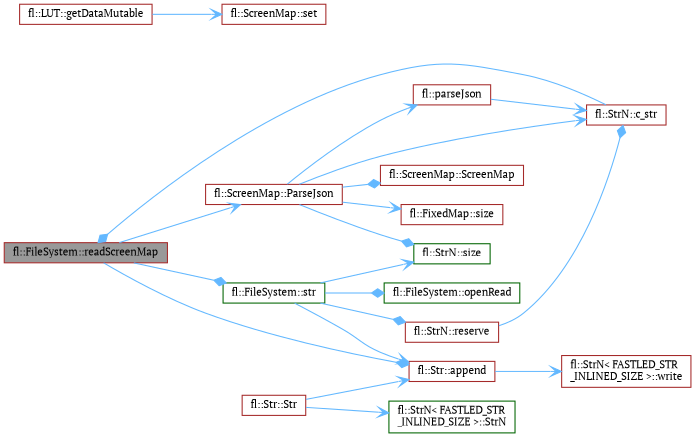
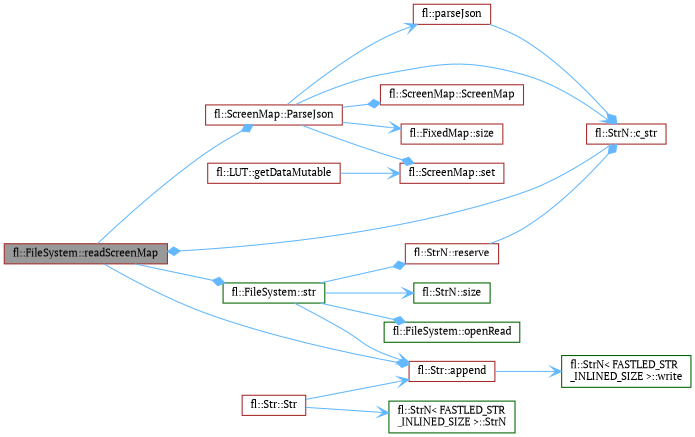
(533, 104) -> (554, 62)
(350, 224) -> (351, 143)
(175, 225) -> (166, 183)
(626, 371) -> (626, 371)
